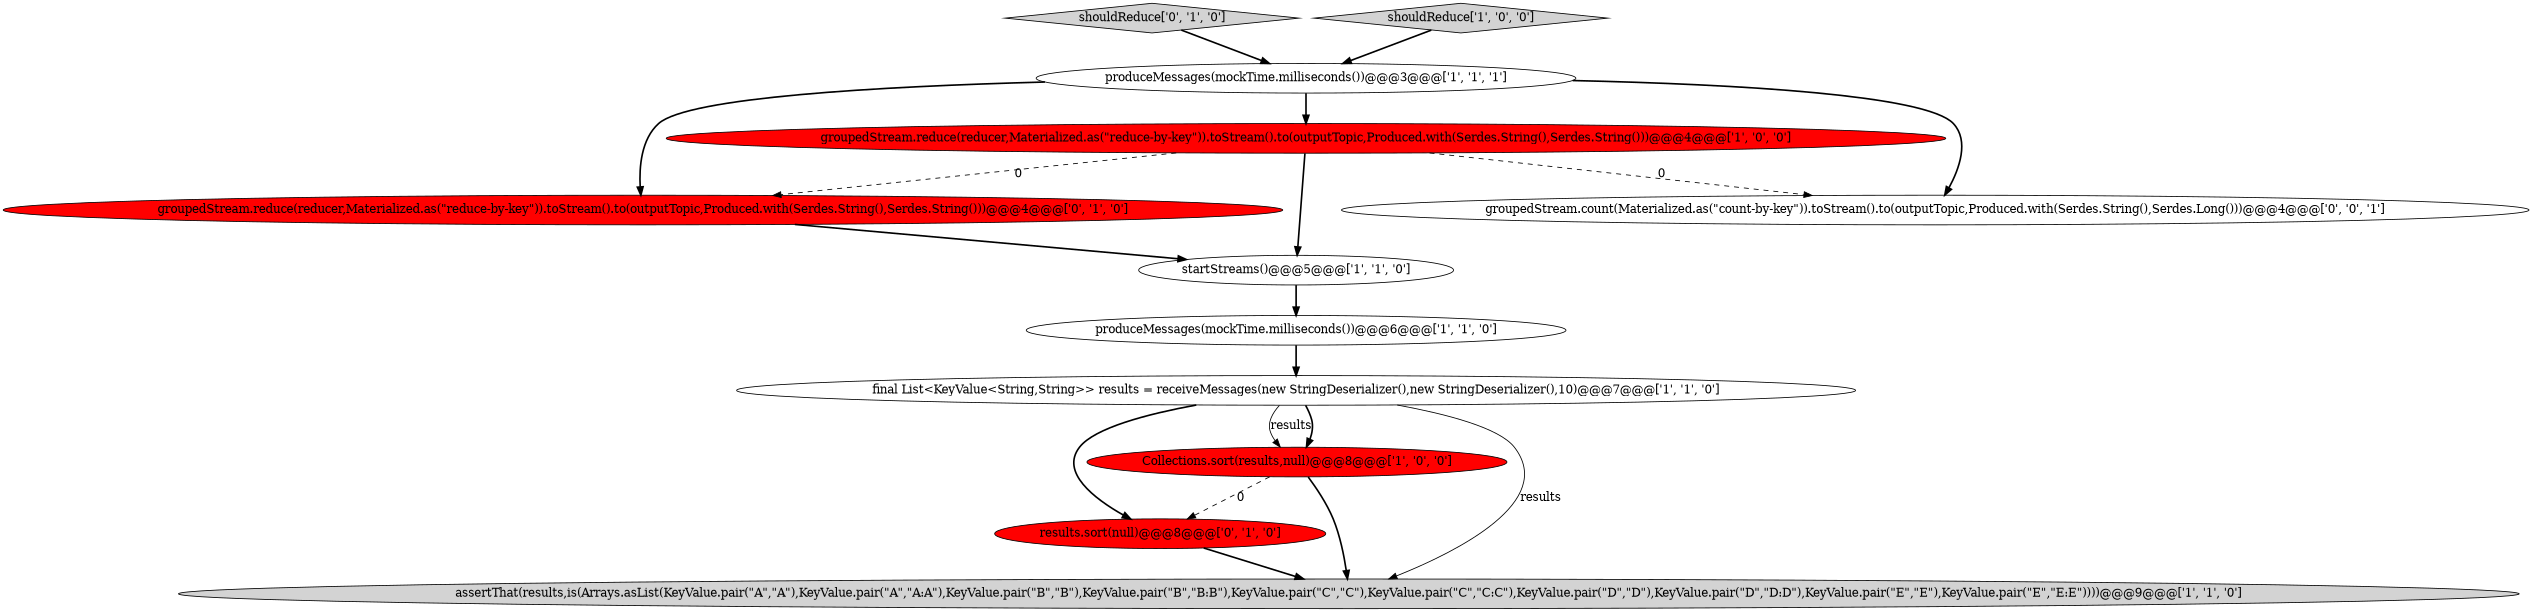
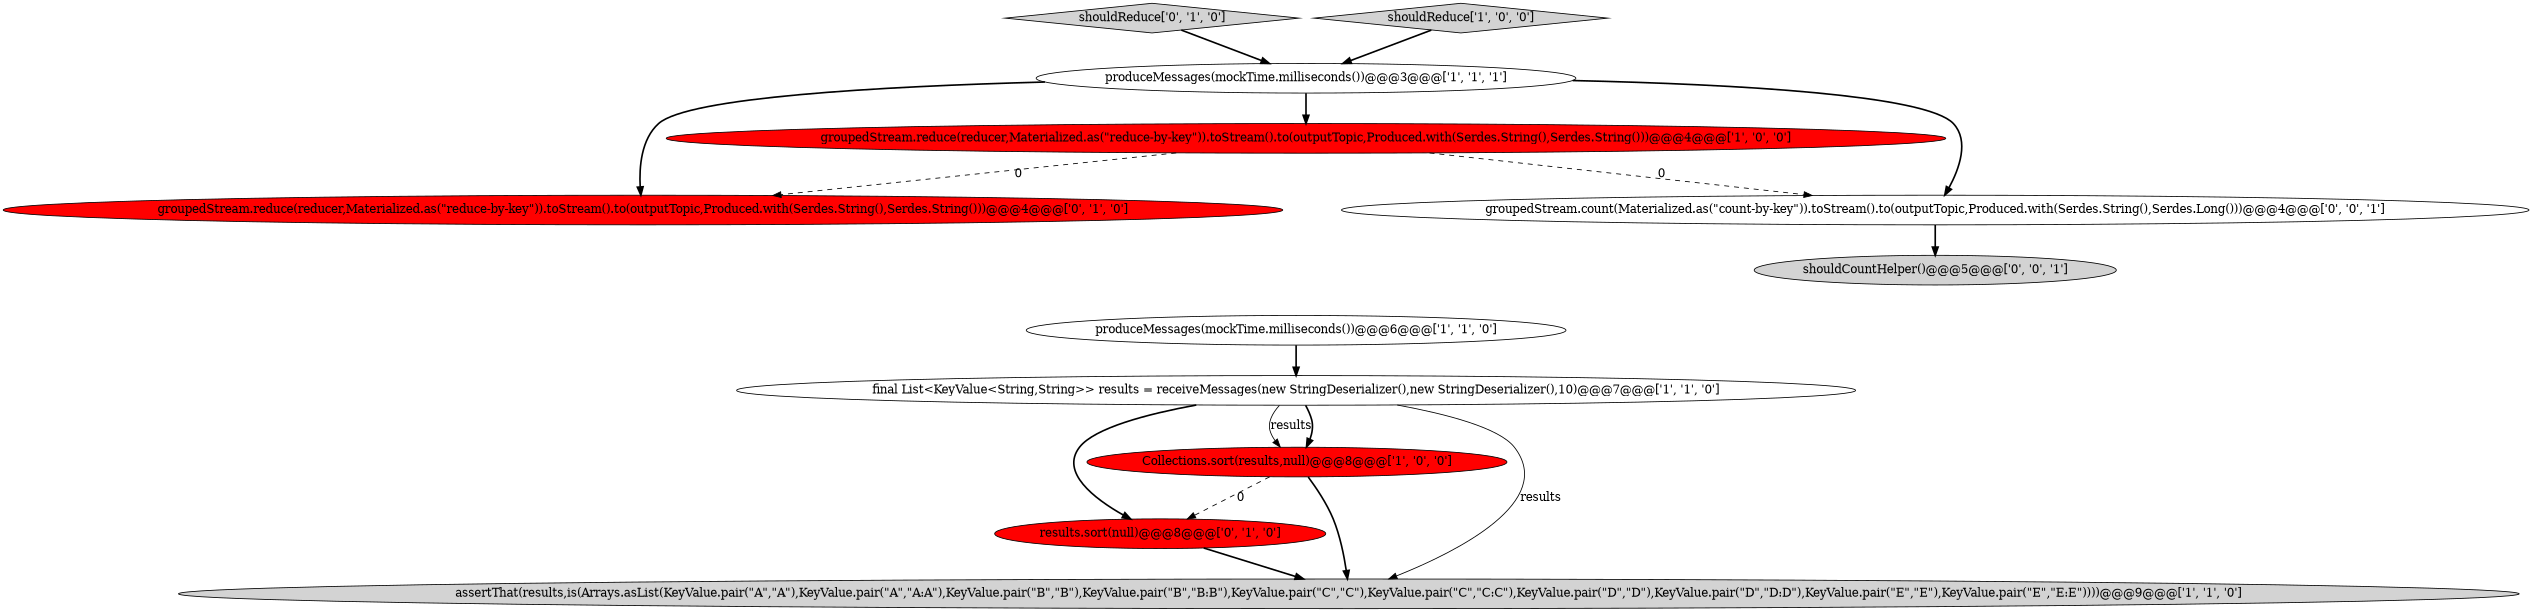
(1296, 270) -> none
none -> (1935, 270)
